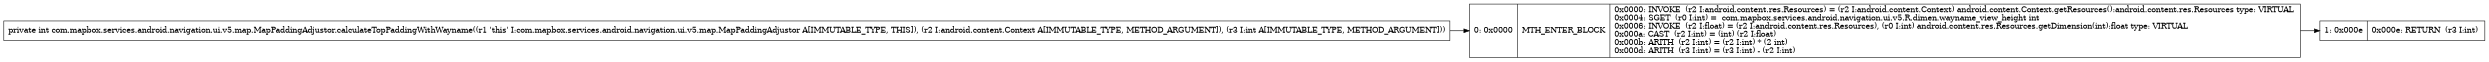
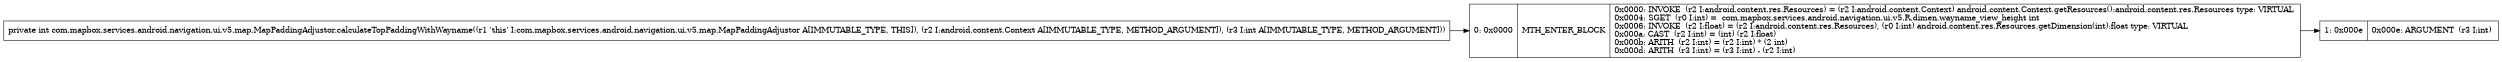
(2426, 30) -> (2433, 30)
